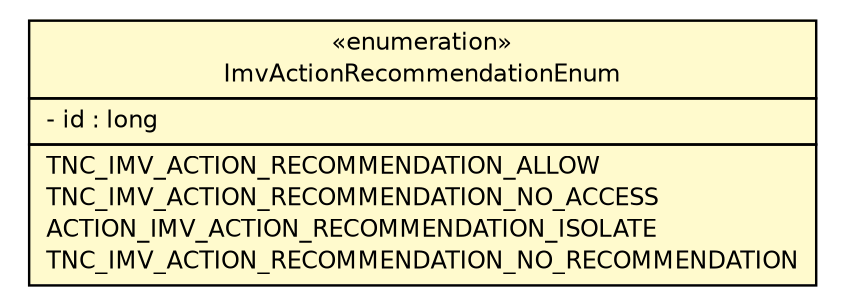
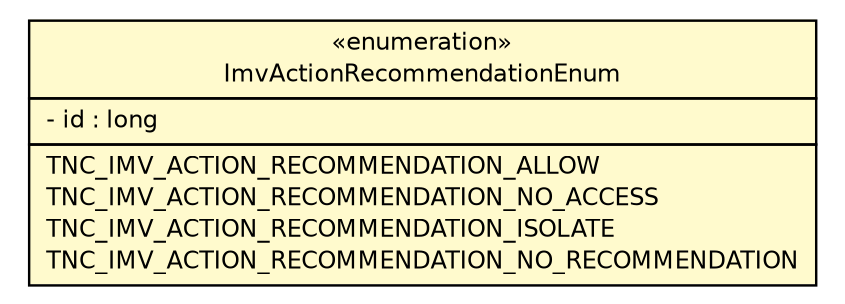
(352, 230) -> (332, 230)
